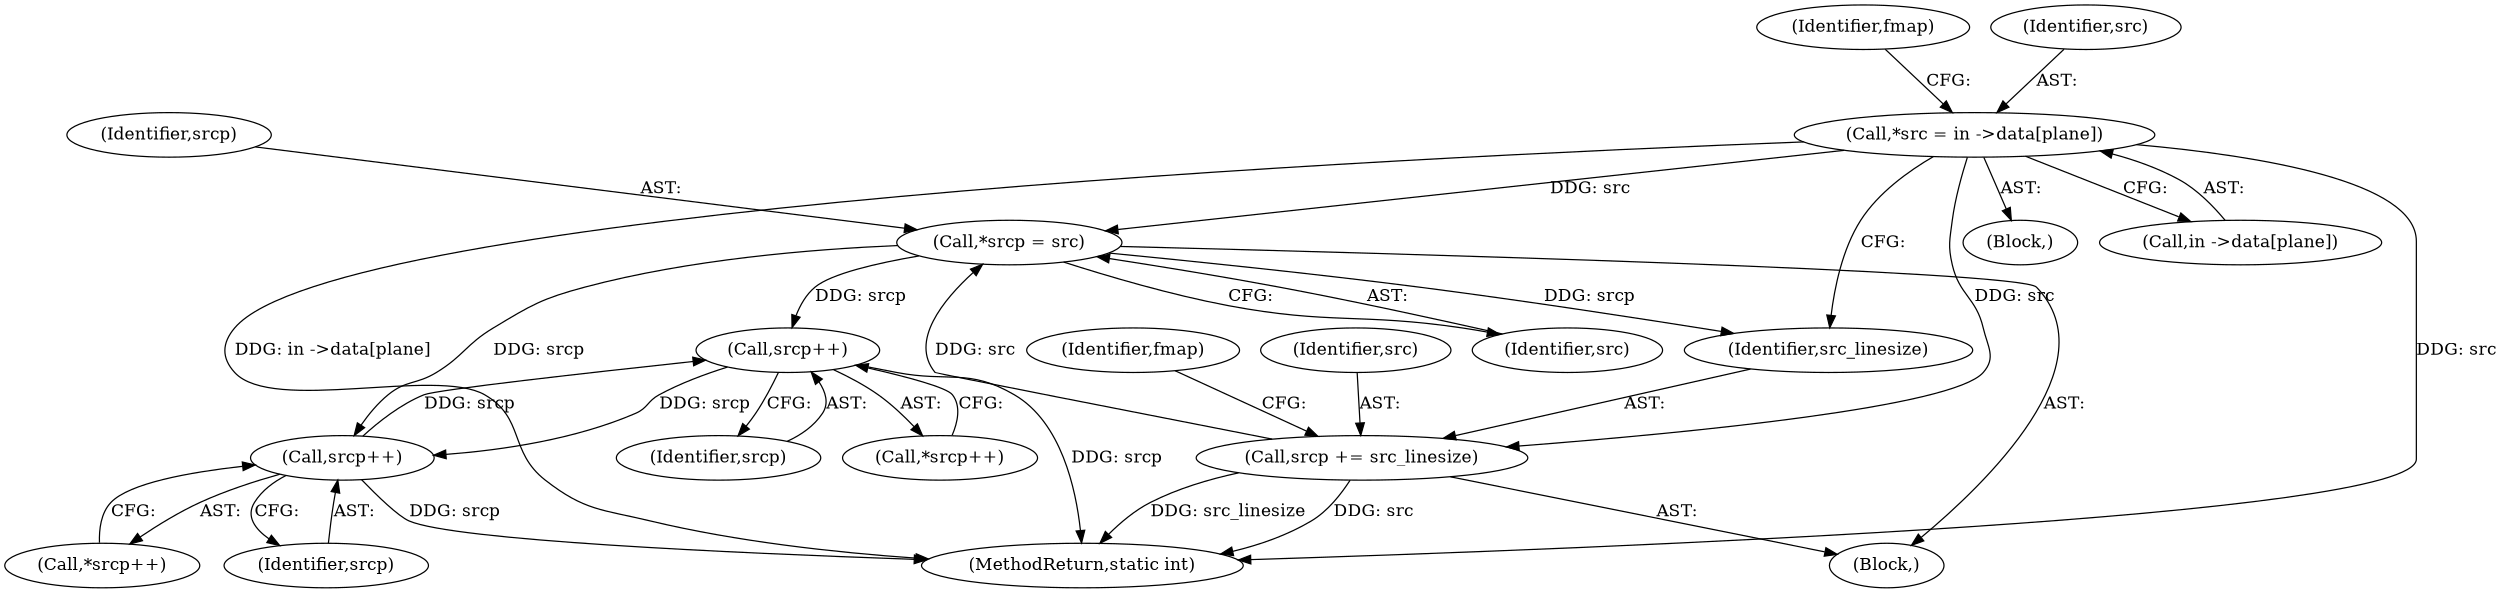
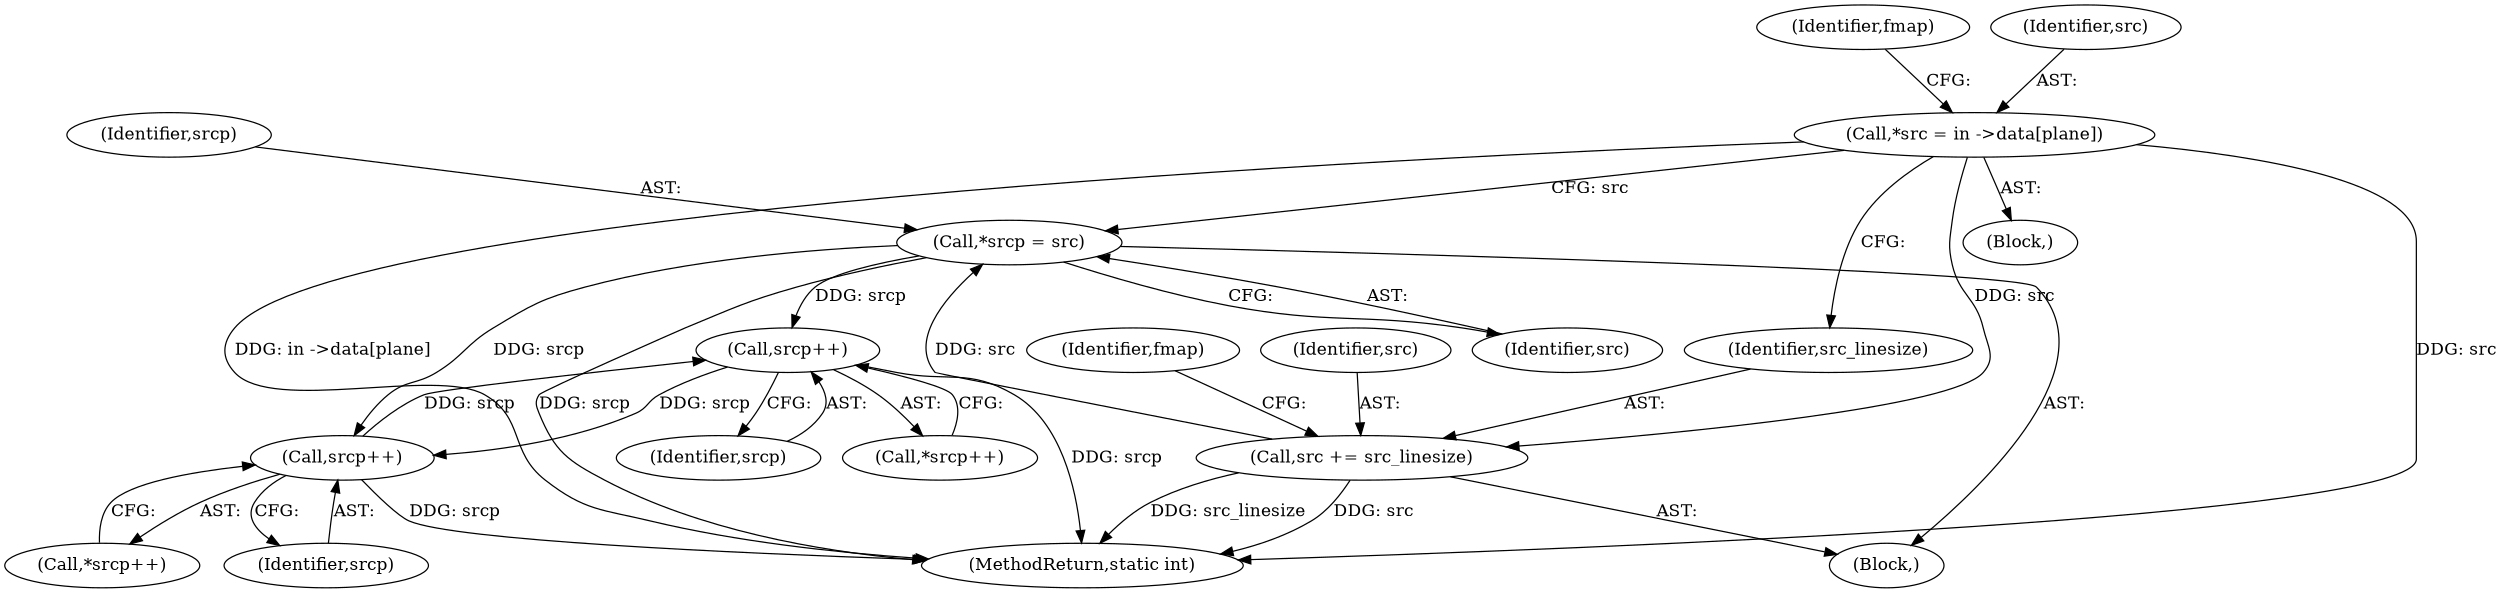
(1590, 189) -> (1590, 189)
(2241, 243) -> none
(1416, 287) -> (537, 406)
(1362, 458) -> (1362, 458)
